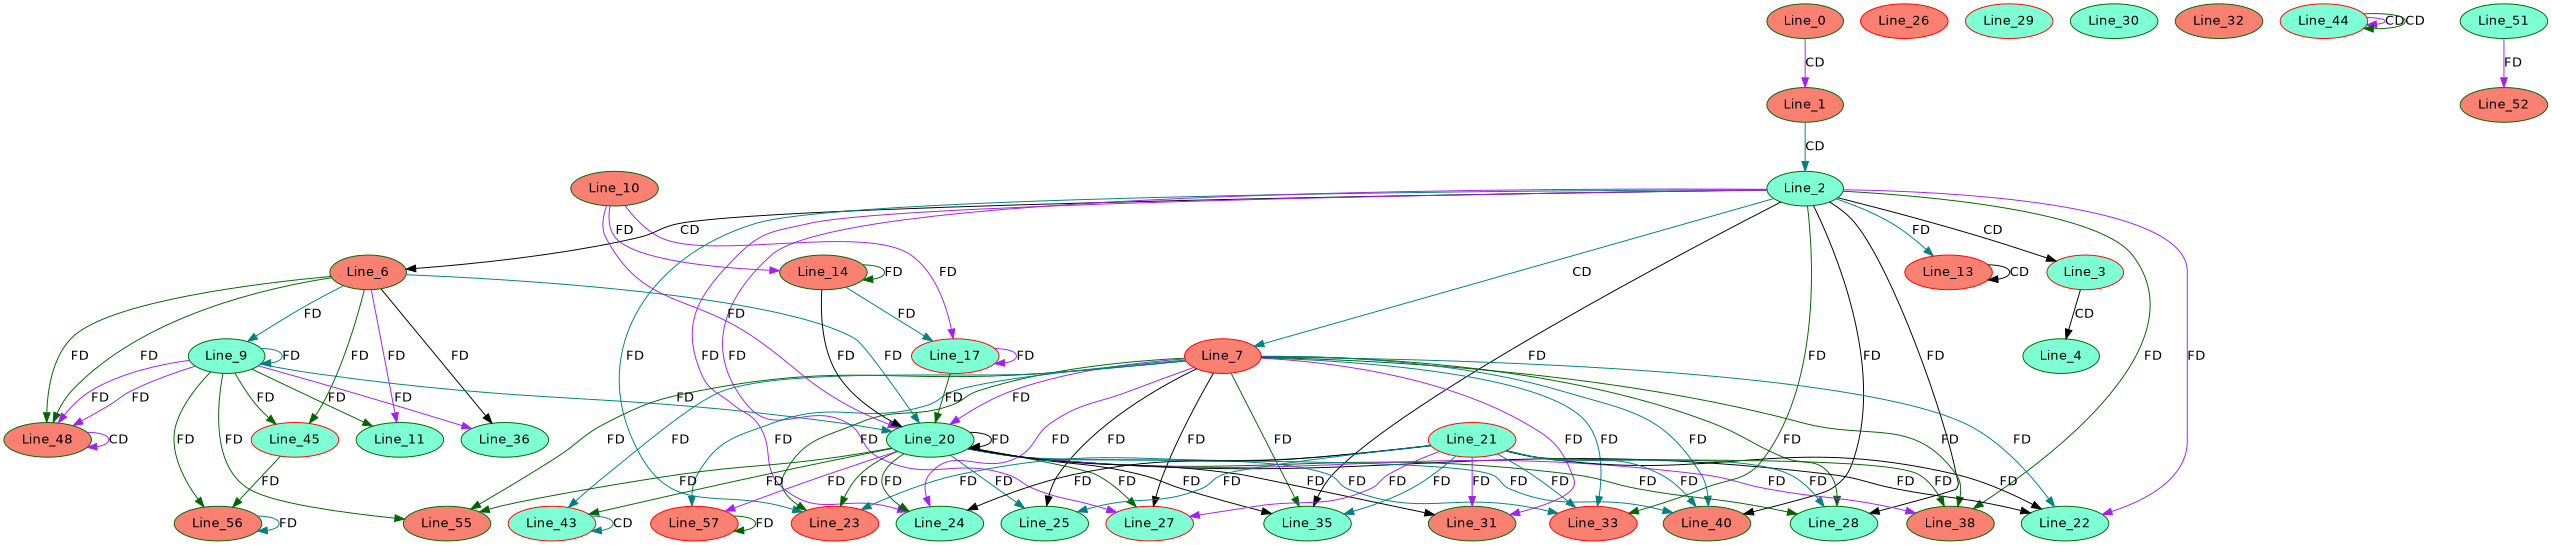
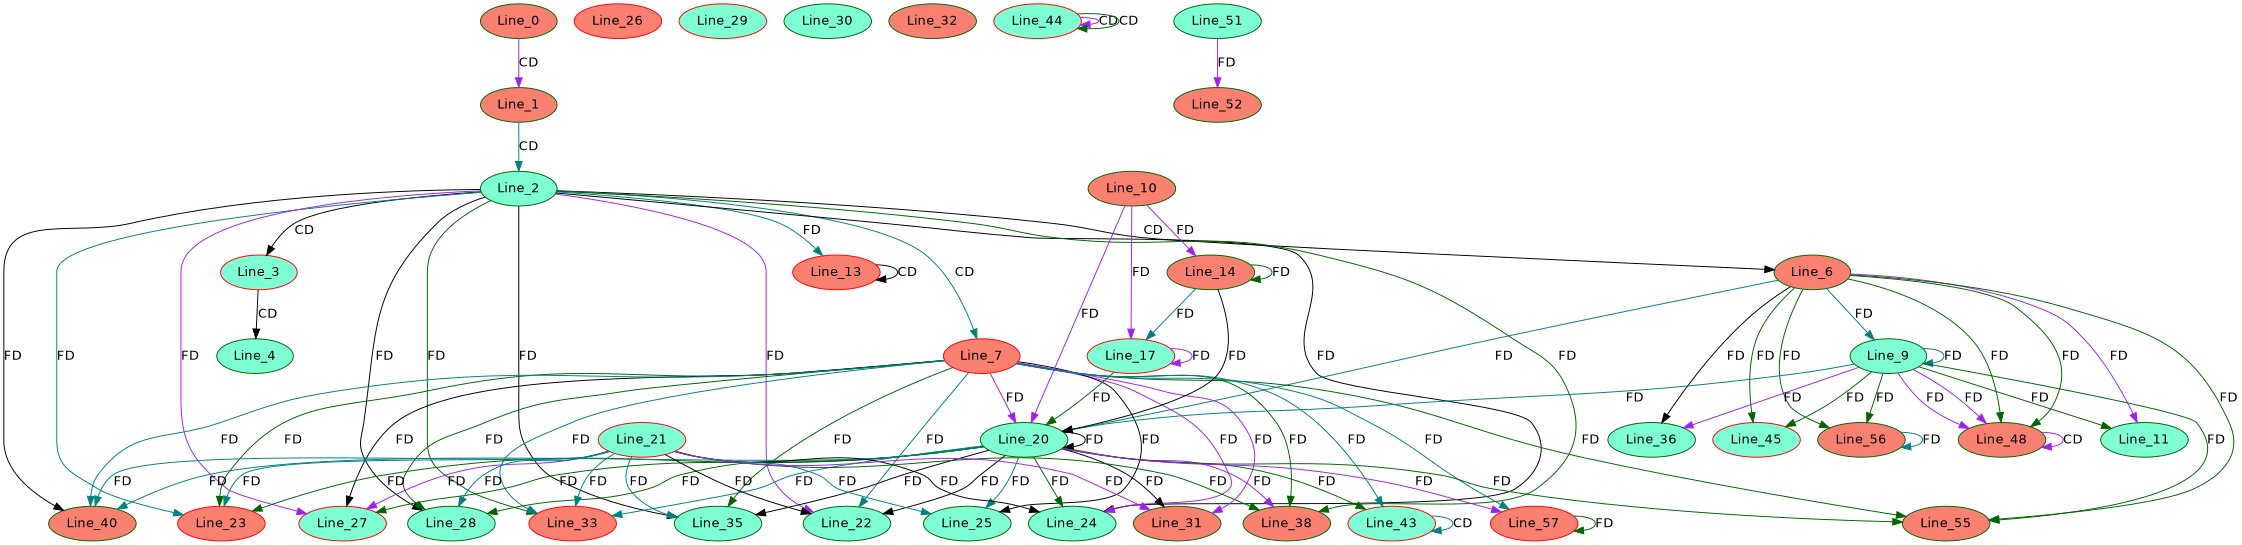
(868, 216) -> (1312, 293)
none -> (2189, 363)
(260, 478) -> (1780, 364)
